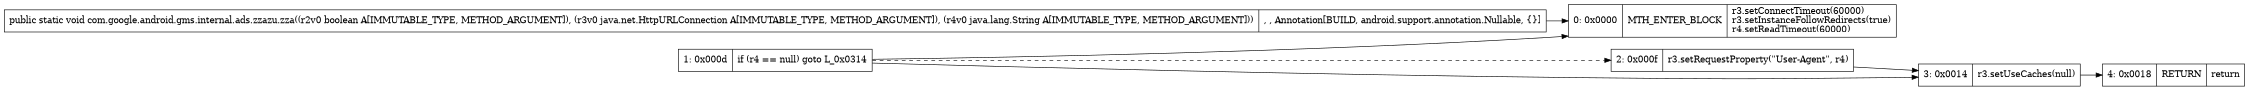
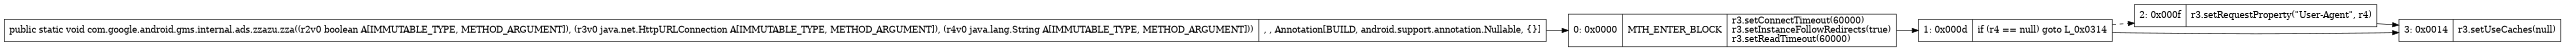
(1791, 30) -> (1791, 39)
(1217, 52) -> (1904, 30)
(2173, 75) -> none
